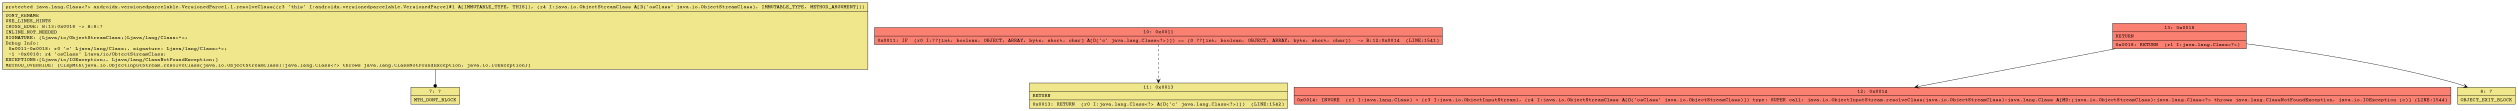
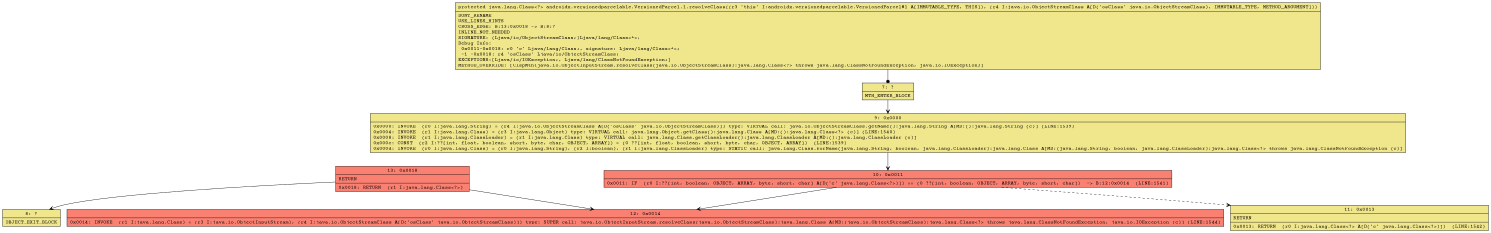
(435, 100) -> (888, 96)
none -> (888, 133)
none -> (768, 198)
